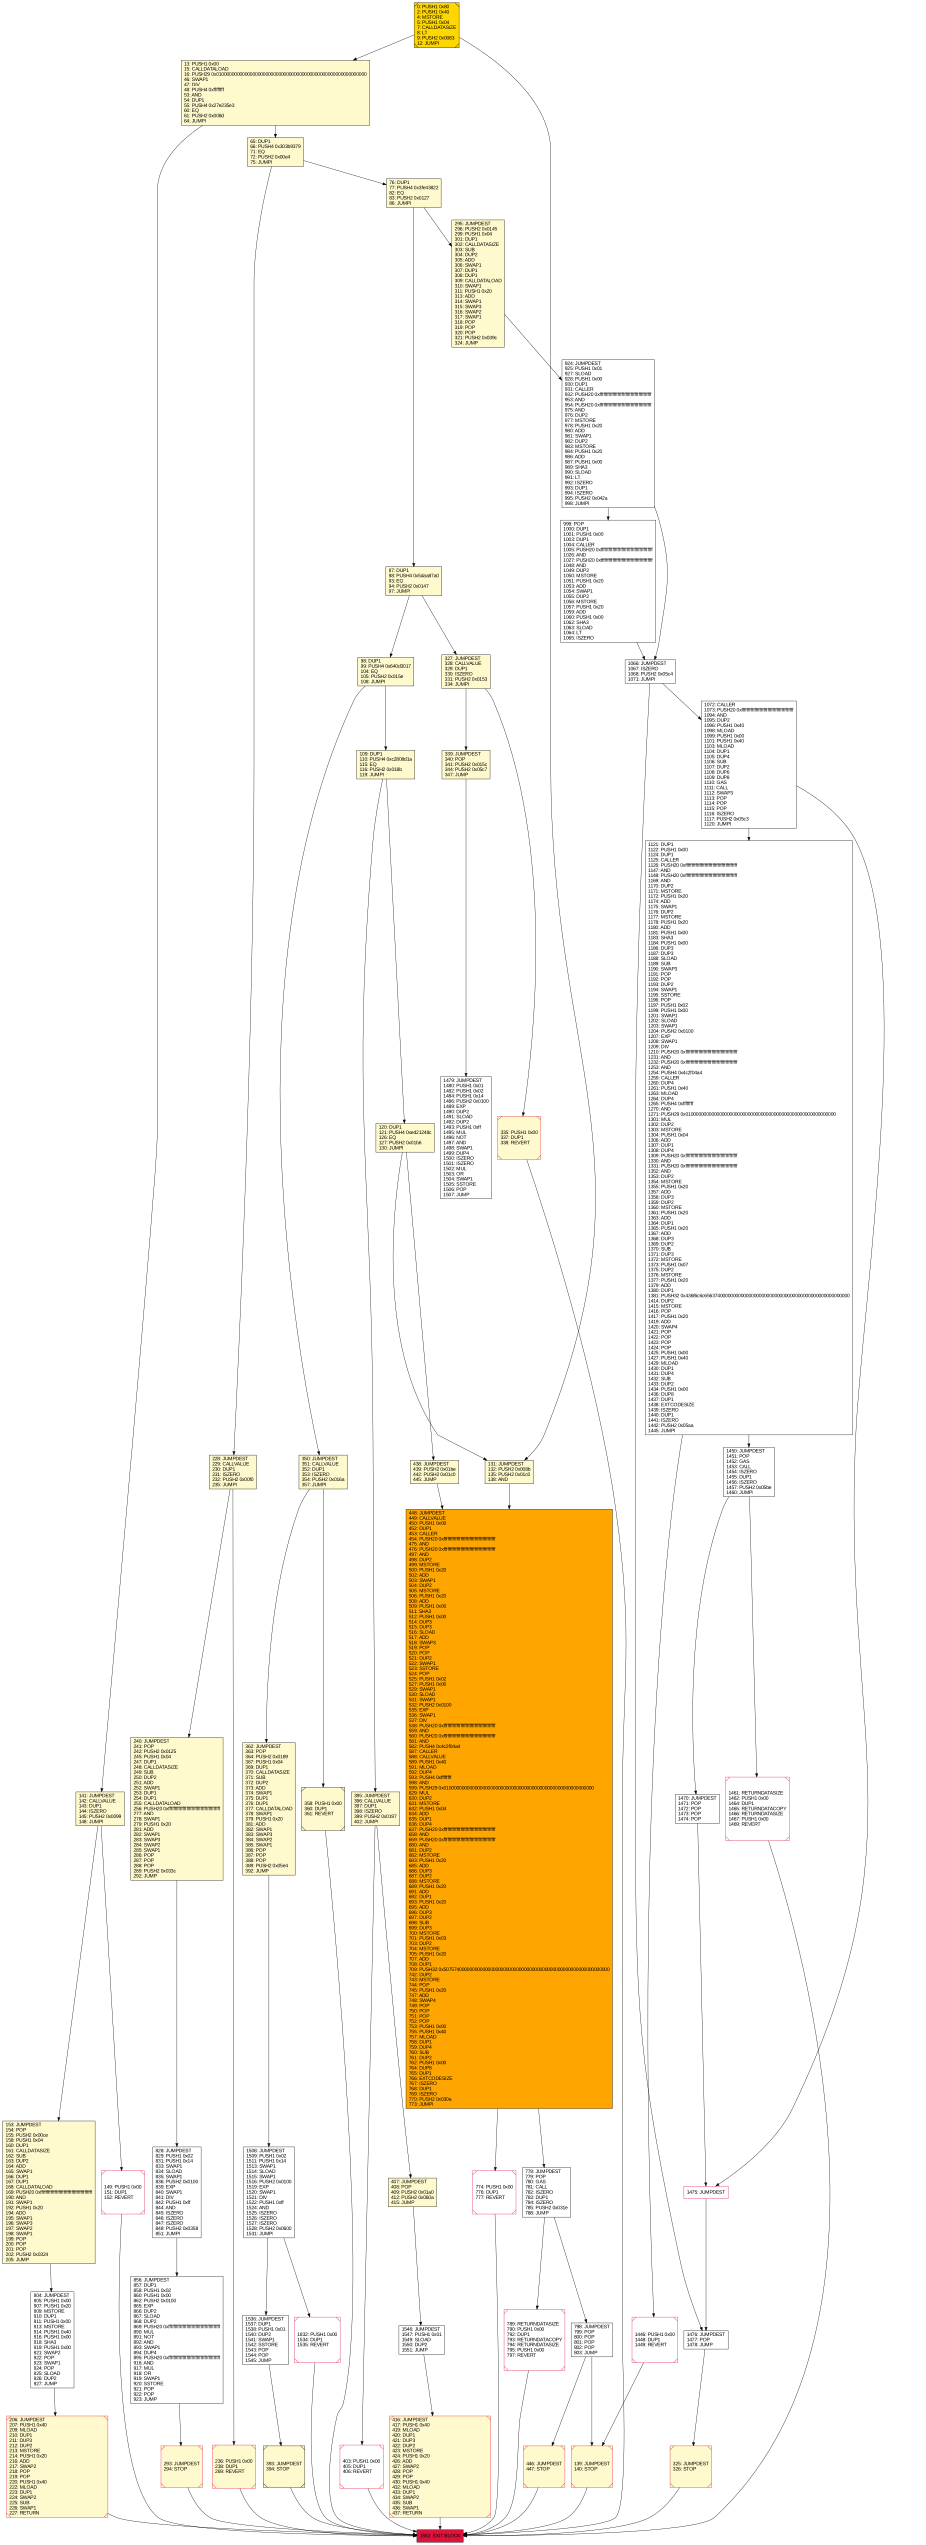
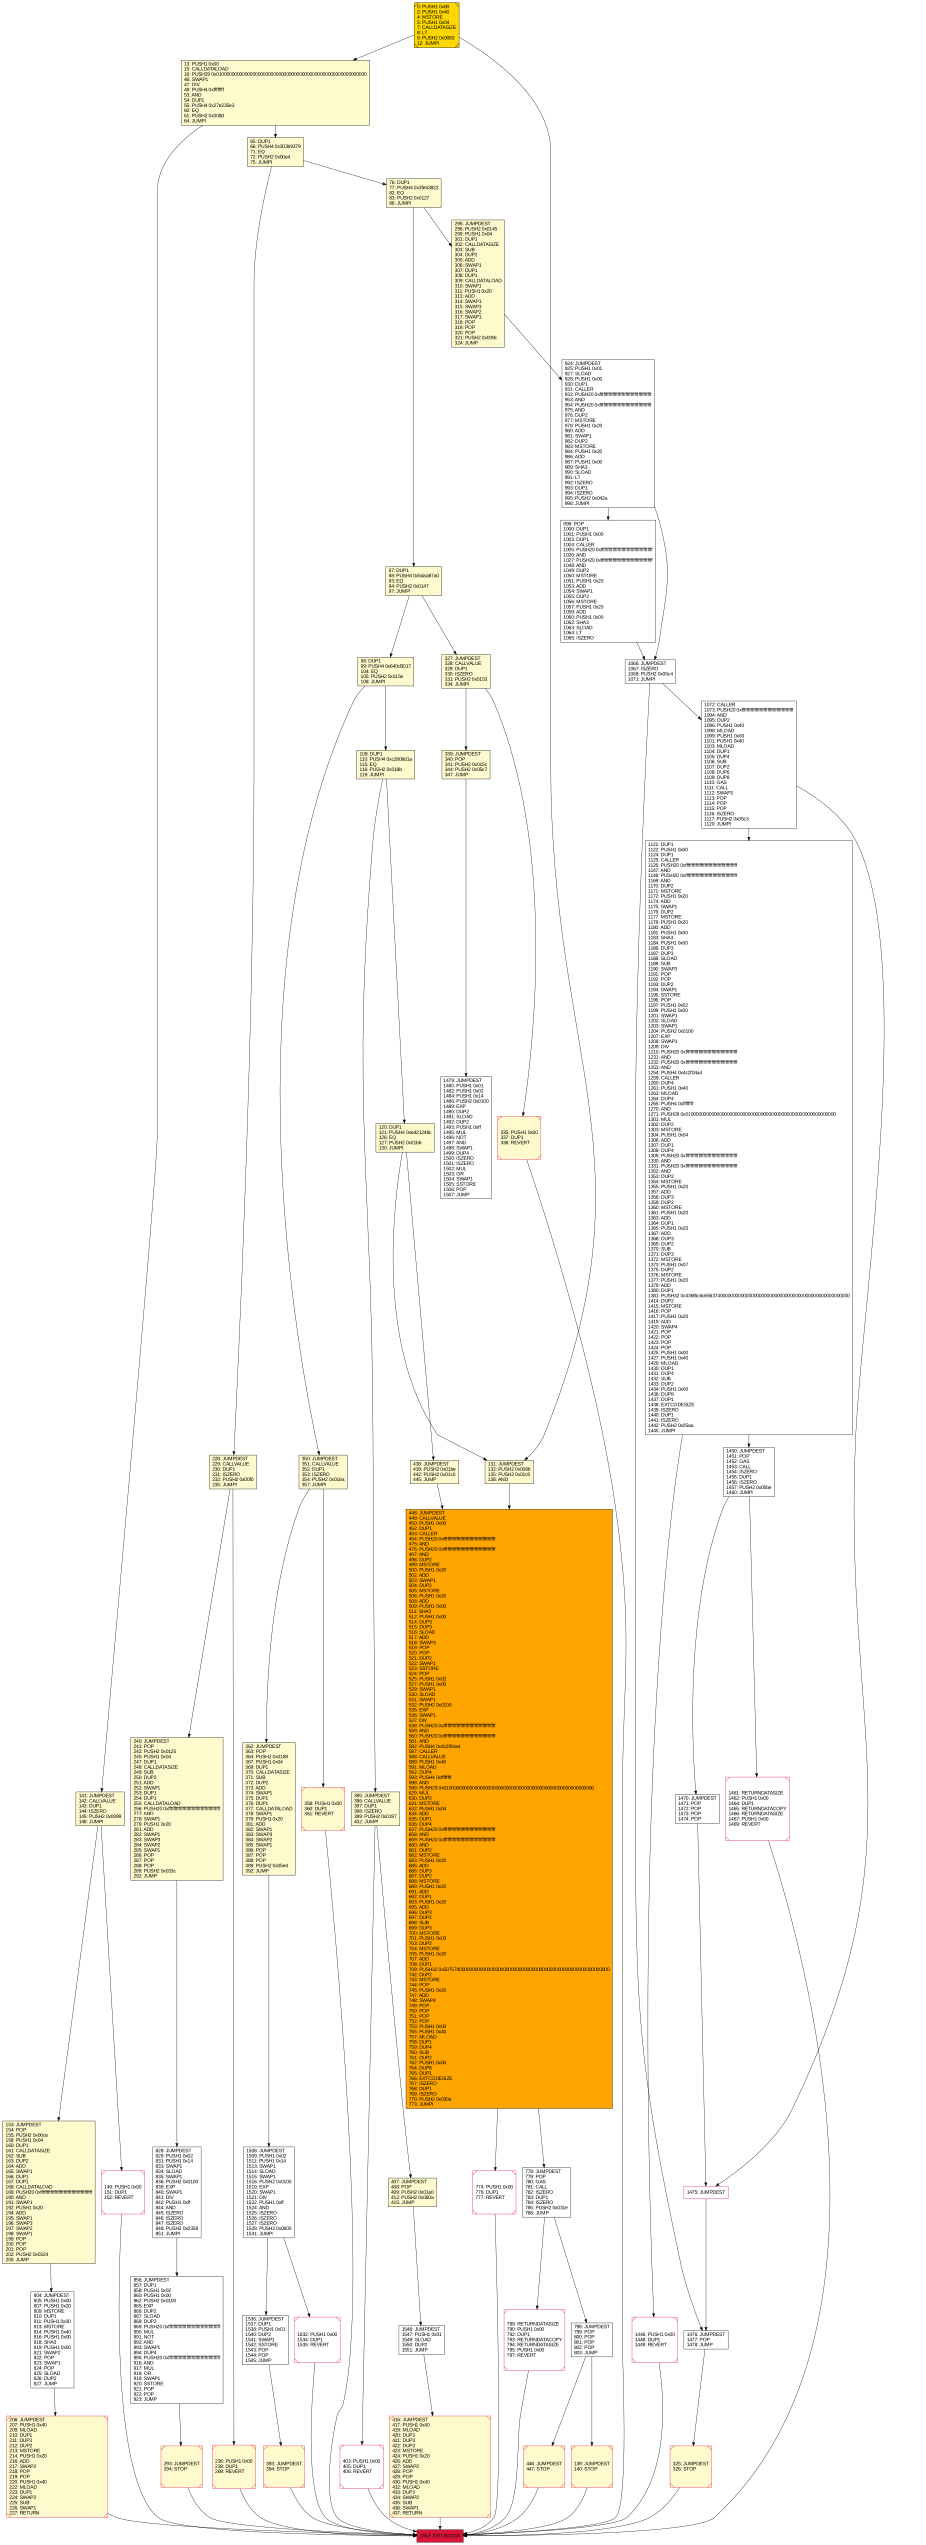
(323, 1809) -> (323, 1809)
(622, 2407) -> (628, 2517)
(284, 2467) -> (284, 2467)
